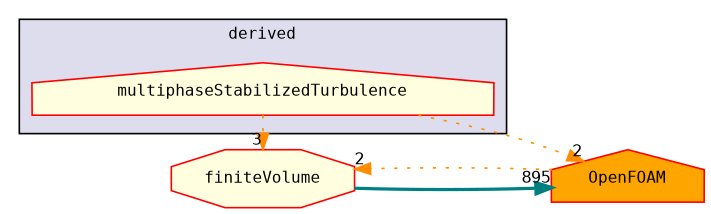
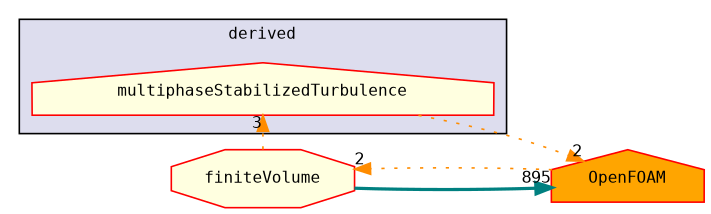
(263, 124) -> (263, 143)
